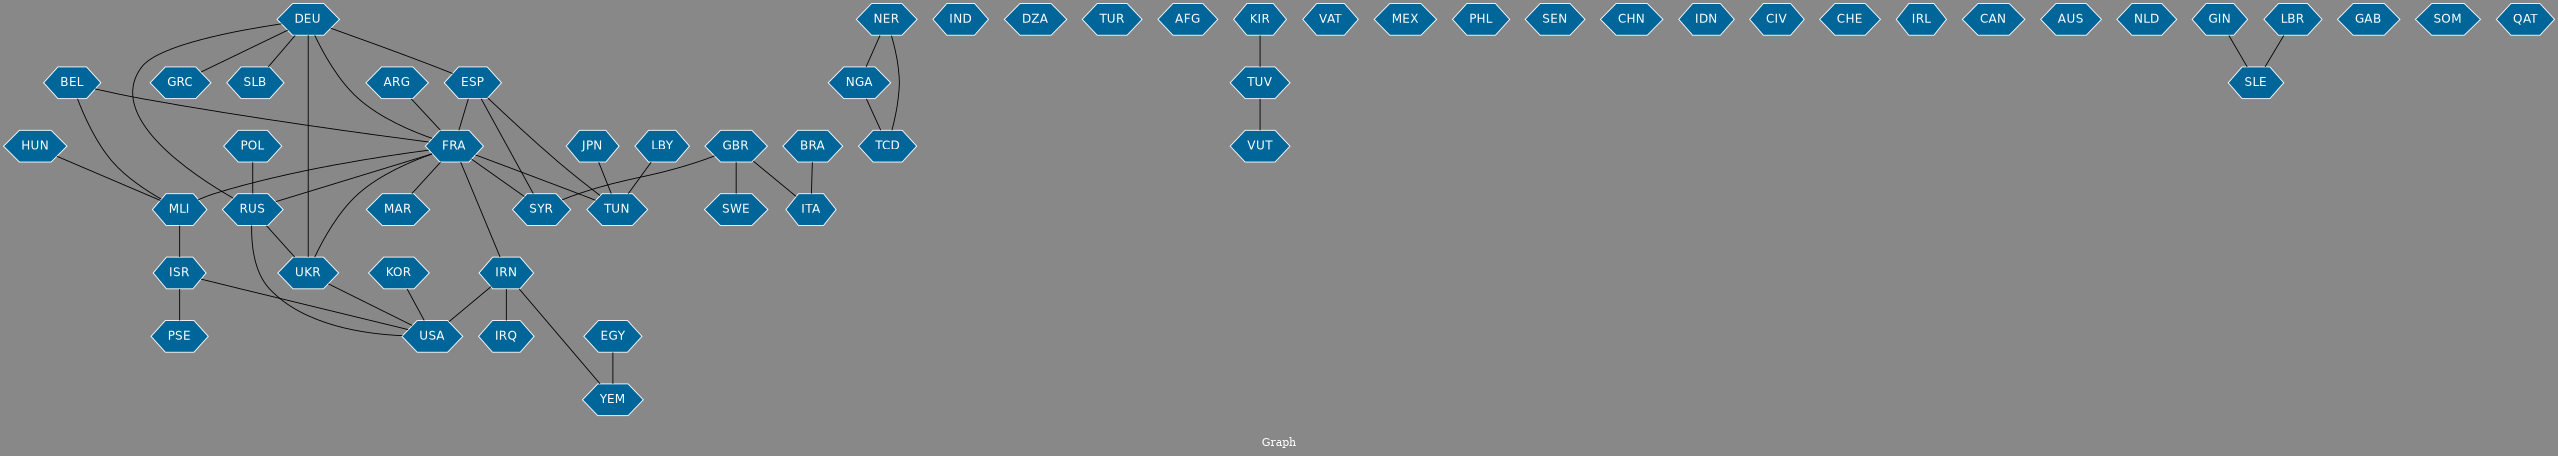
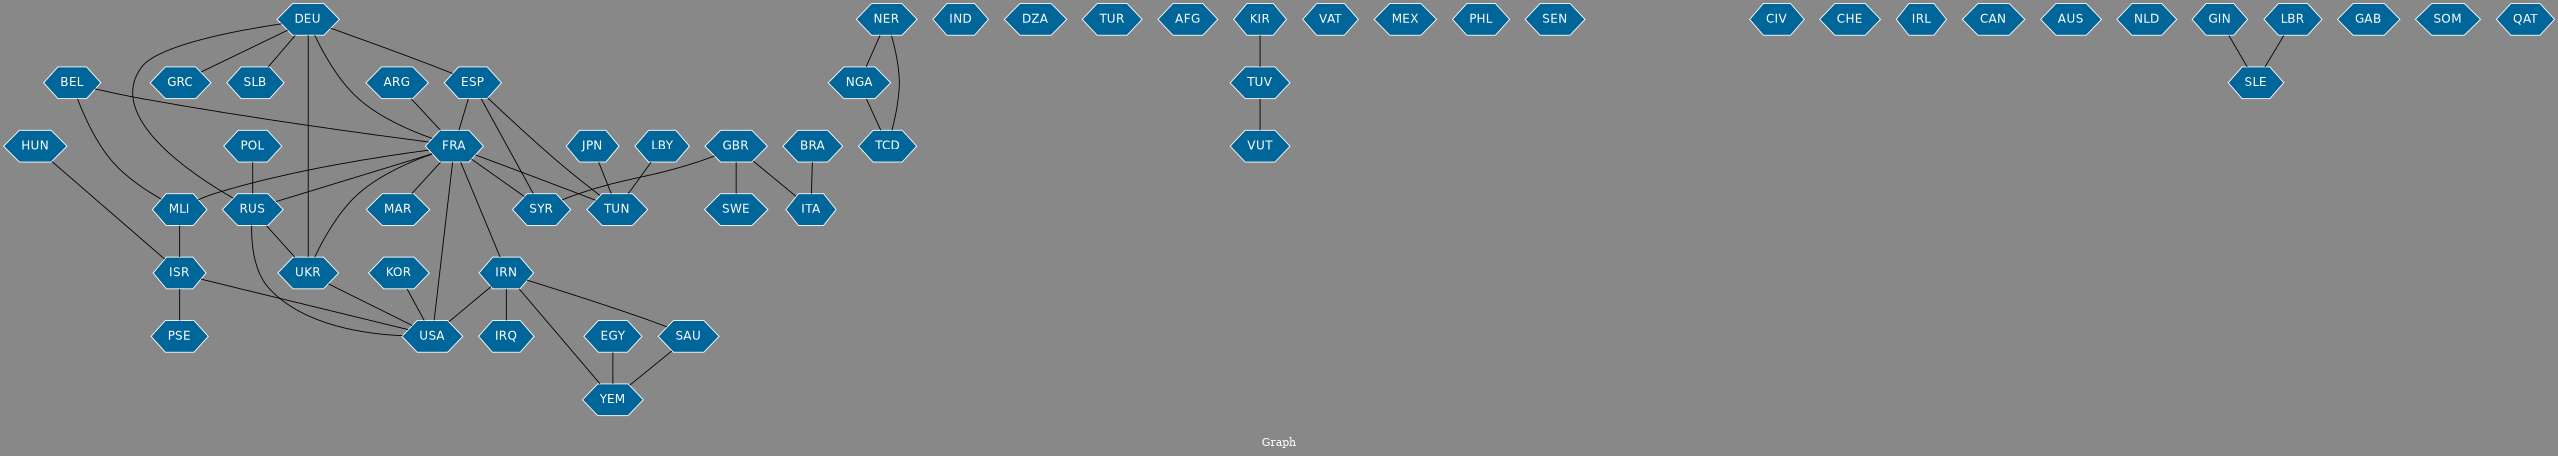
(1632, 19) -> none
(1707, 19) -> none
(109, 178) -> (108, 210)
none -> (443, 241)
none -> (689, 336)
